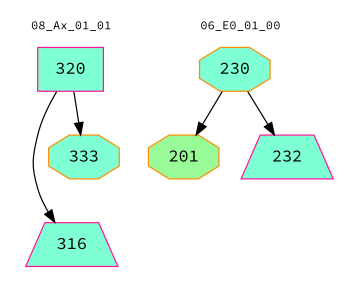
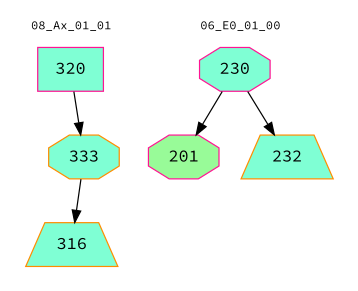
(235, 69) -> (235, 69)
(34, 151) -> (79, 195)
(184, 157) -> (184, 157)
(287, 157) -> (287, 157)
(72, 245) -> (72, 245)
